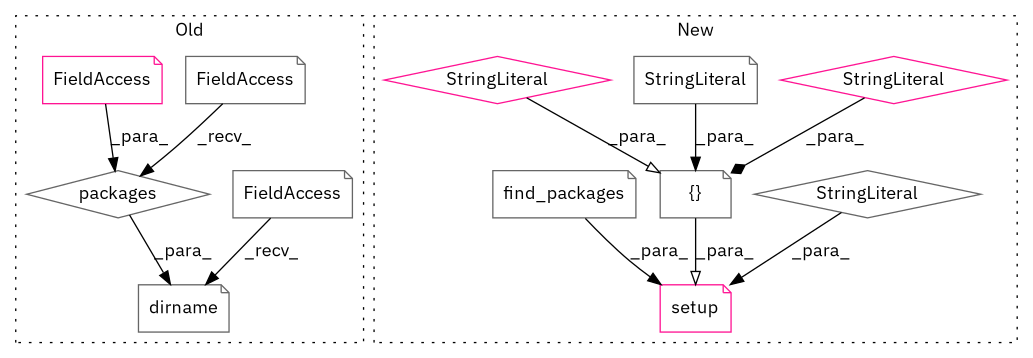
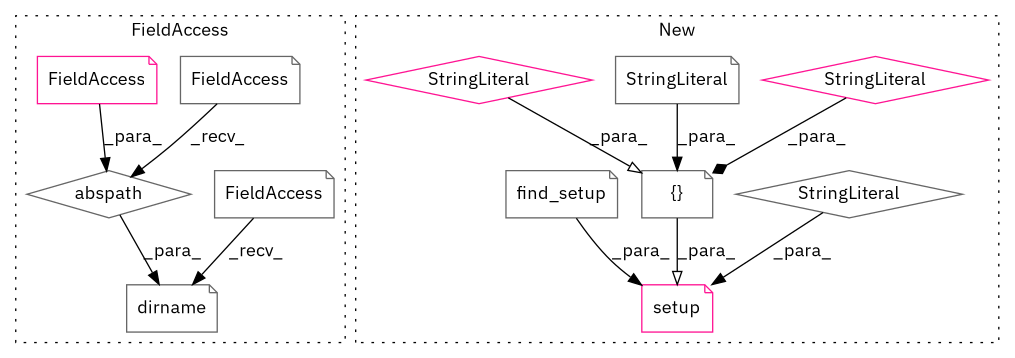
(190, 31) -> (180, 31)
(118, 194) -> (109, 194)
(564, 194) -> (562, 194)
